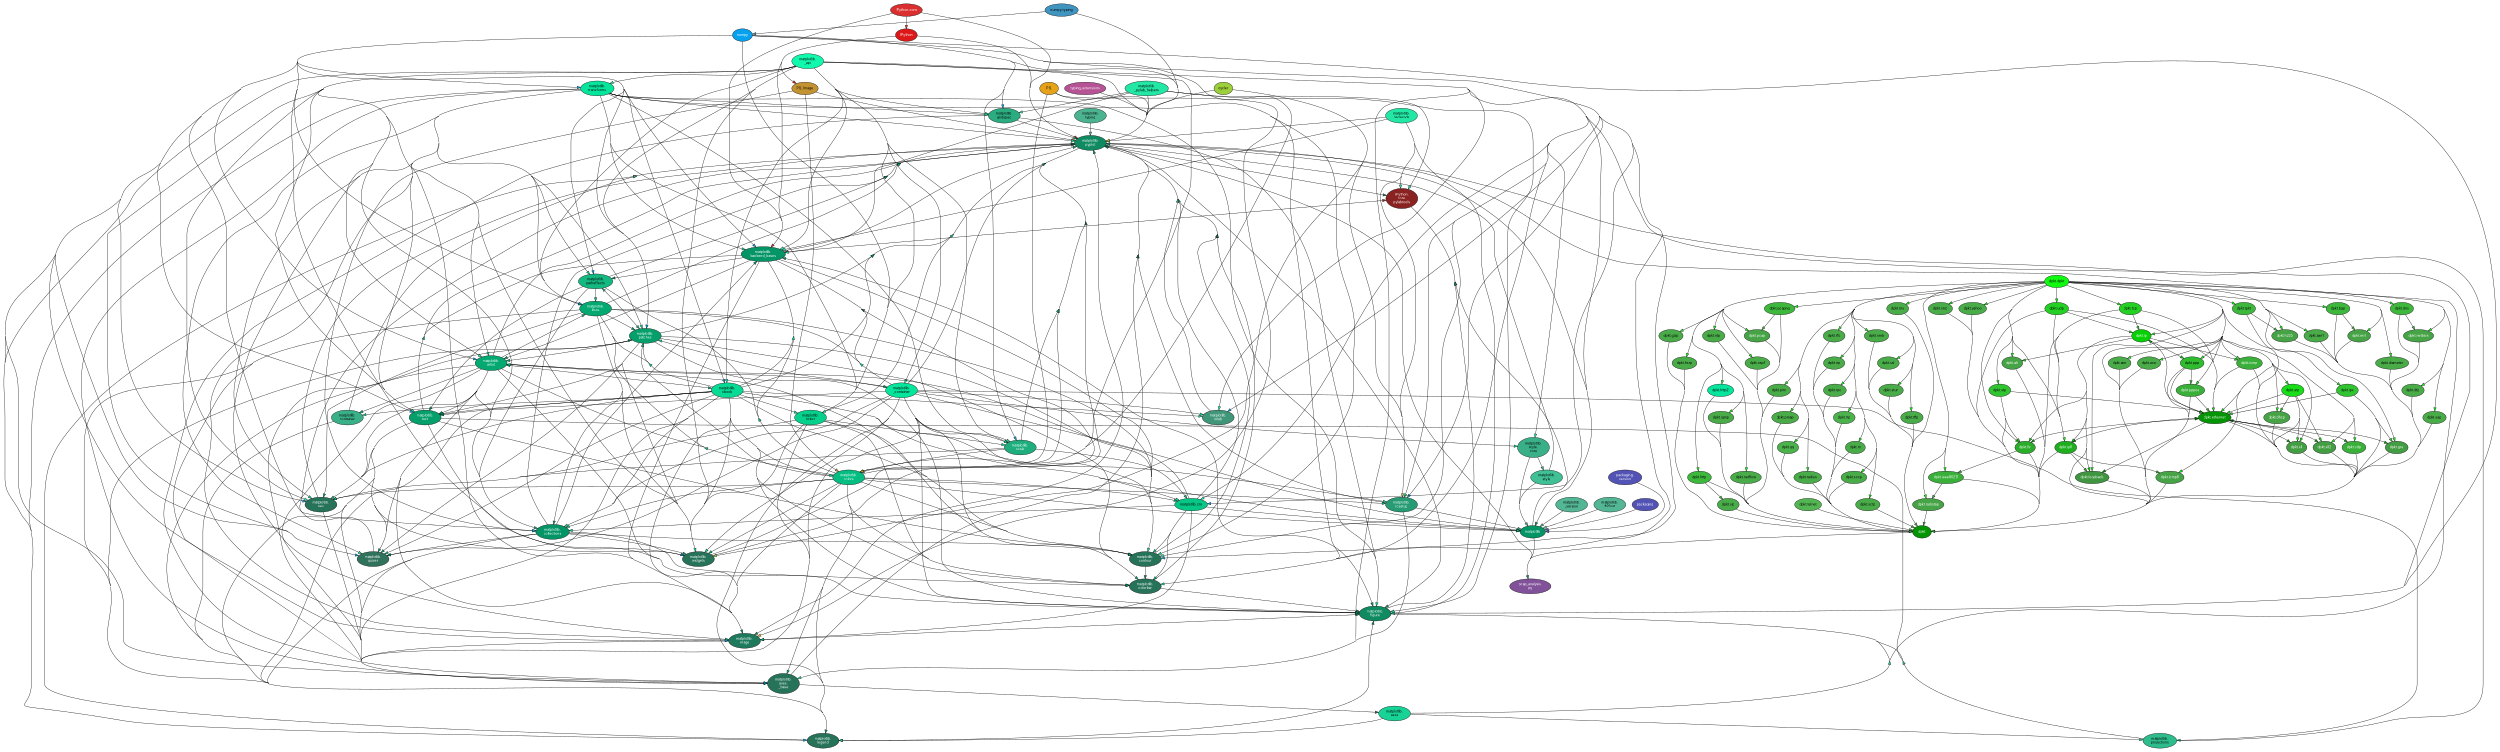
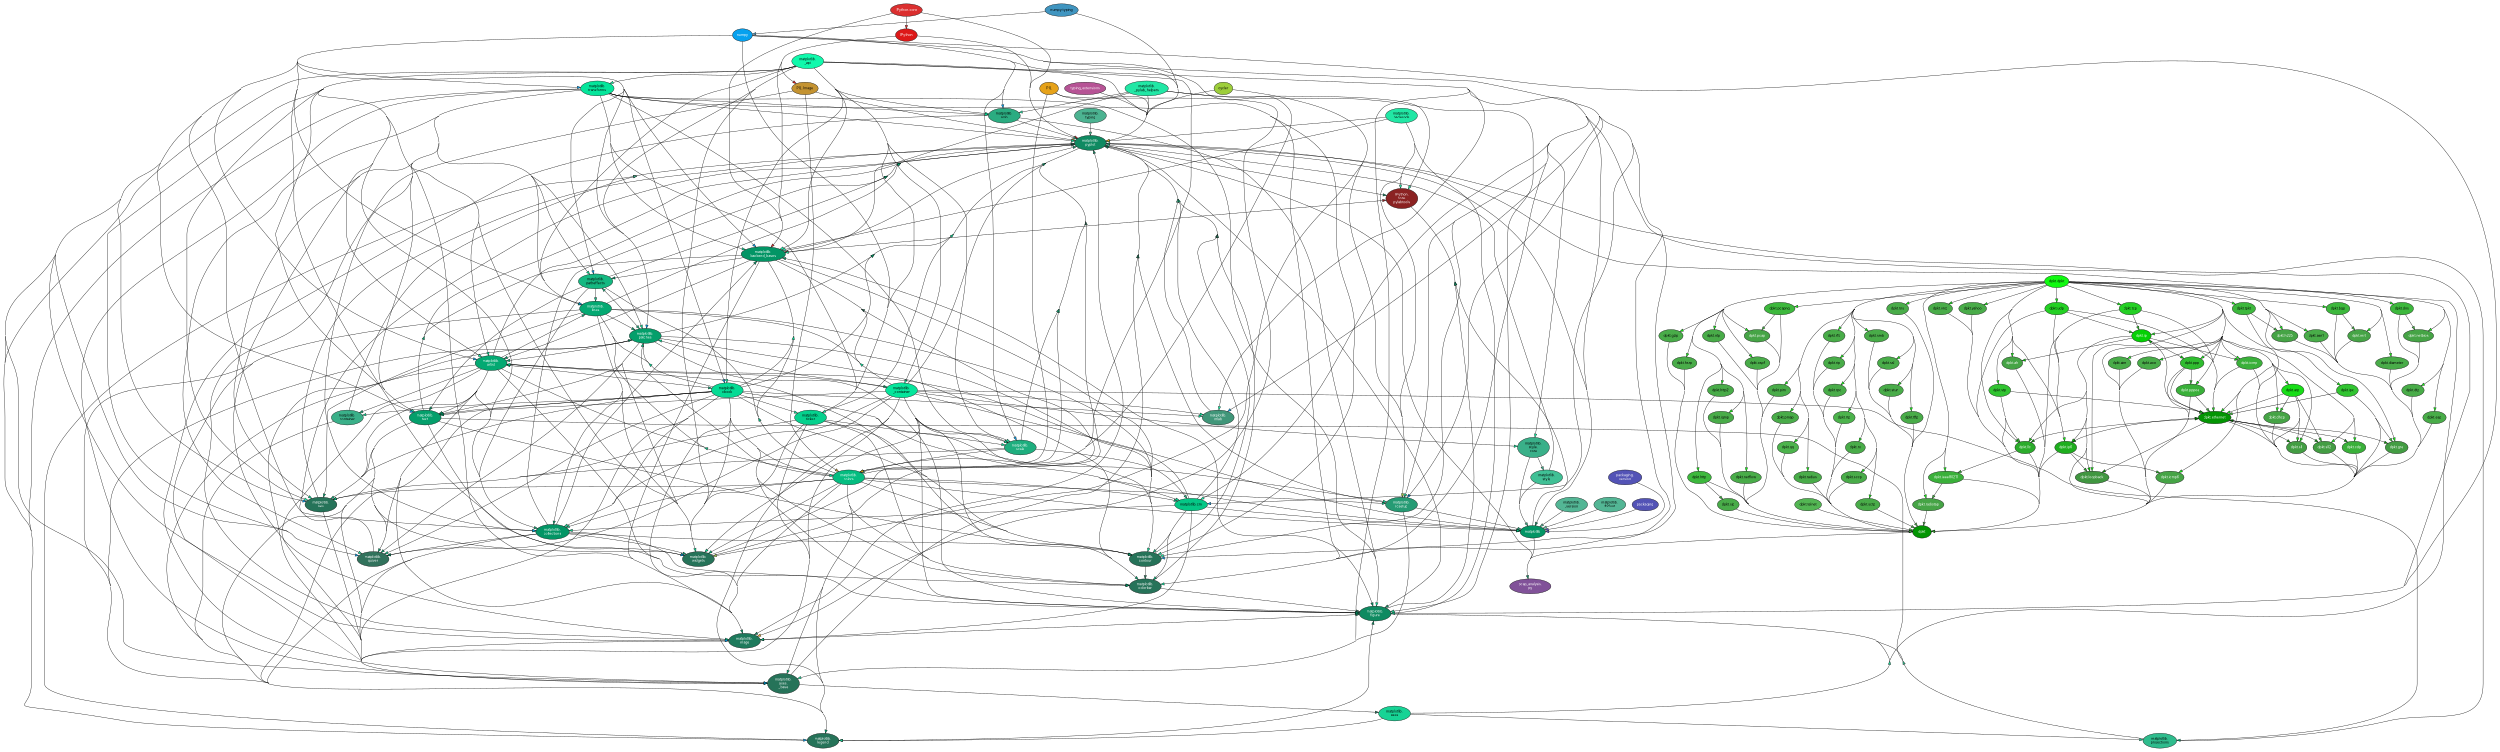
(1004, 116) -> (1004, 116)
(1721, 390) -> (1721, 390)
